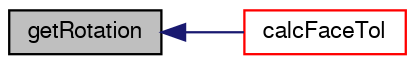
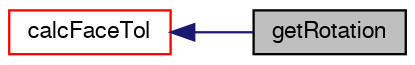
(215, 32) -> (224, 32)
